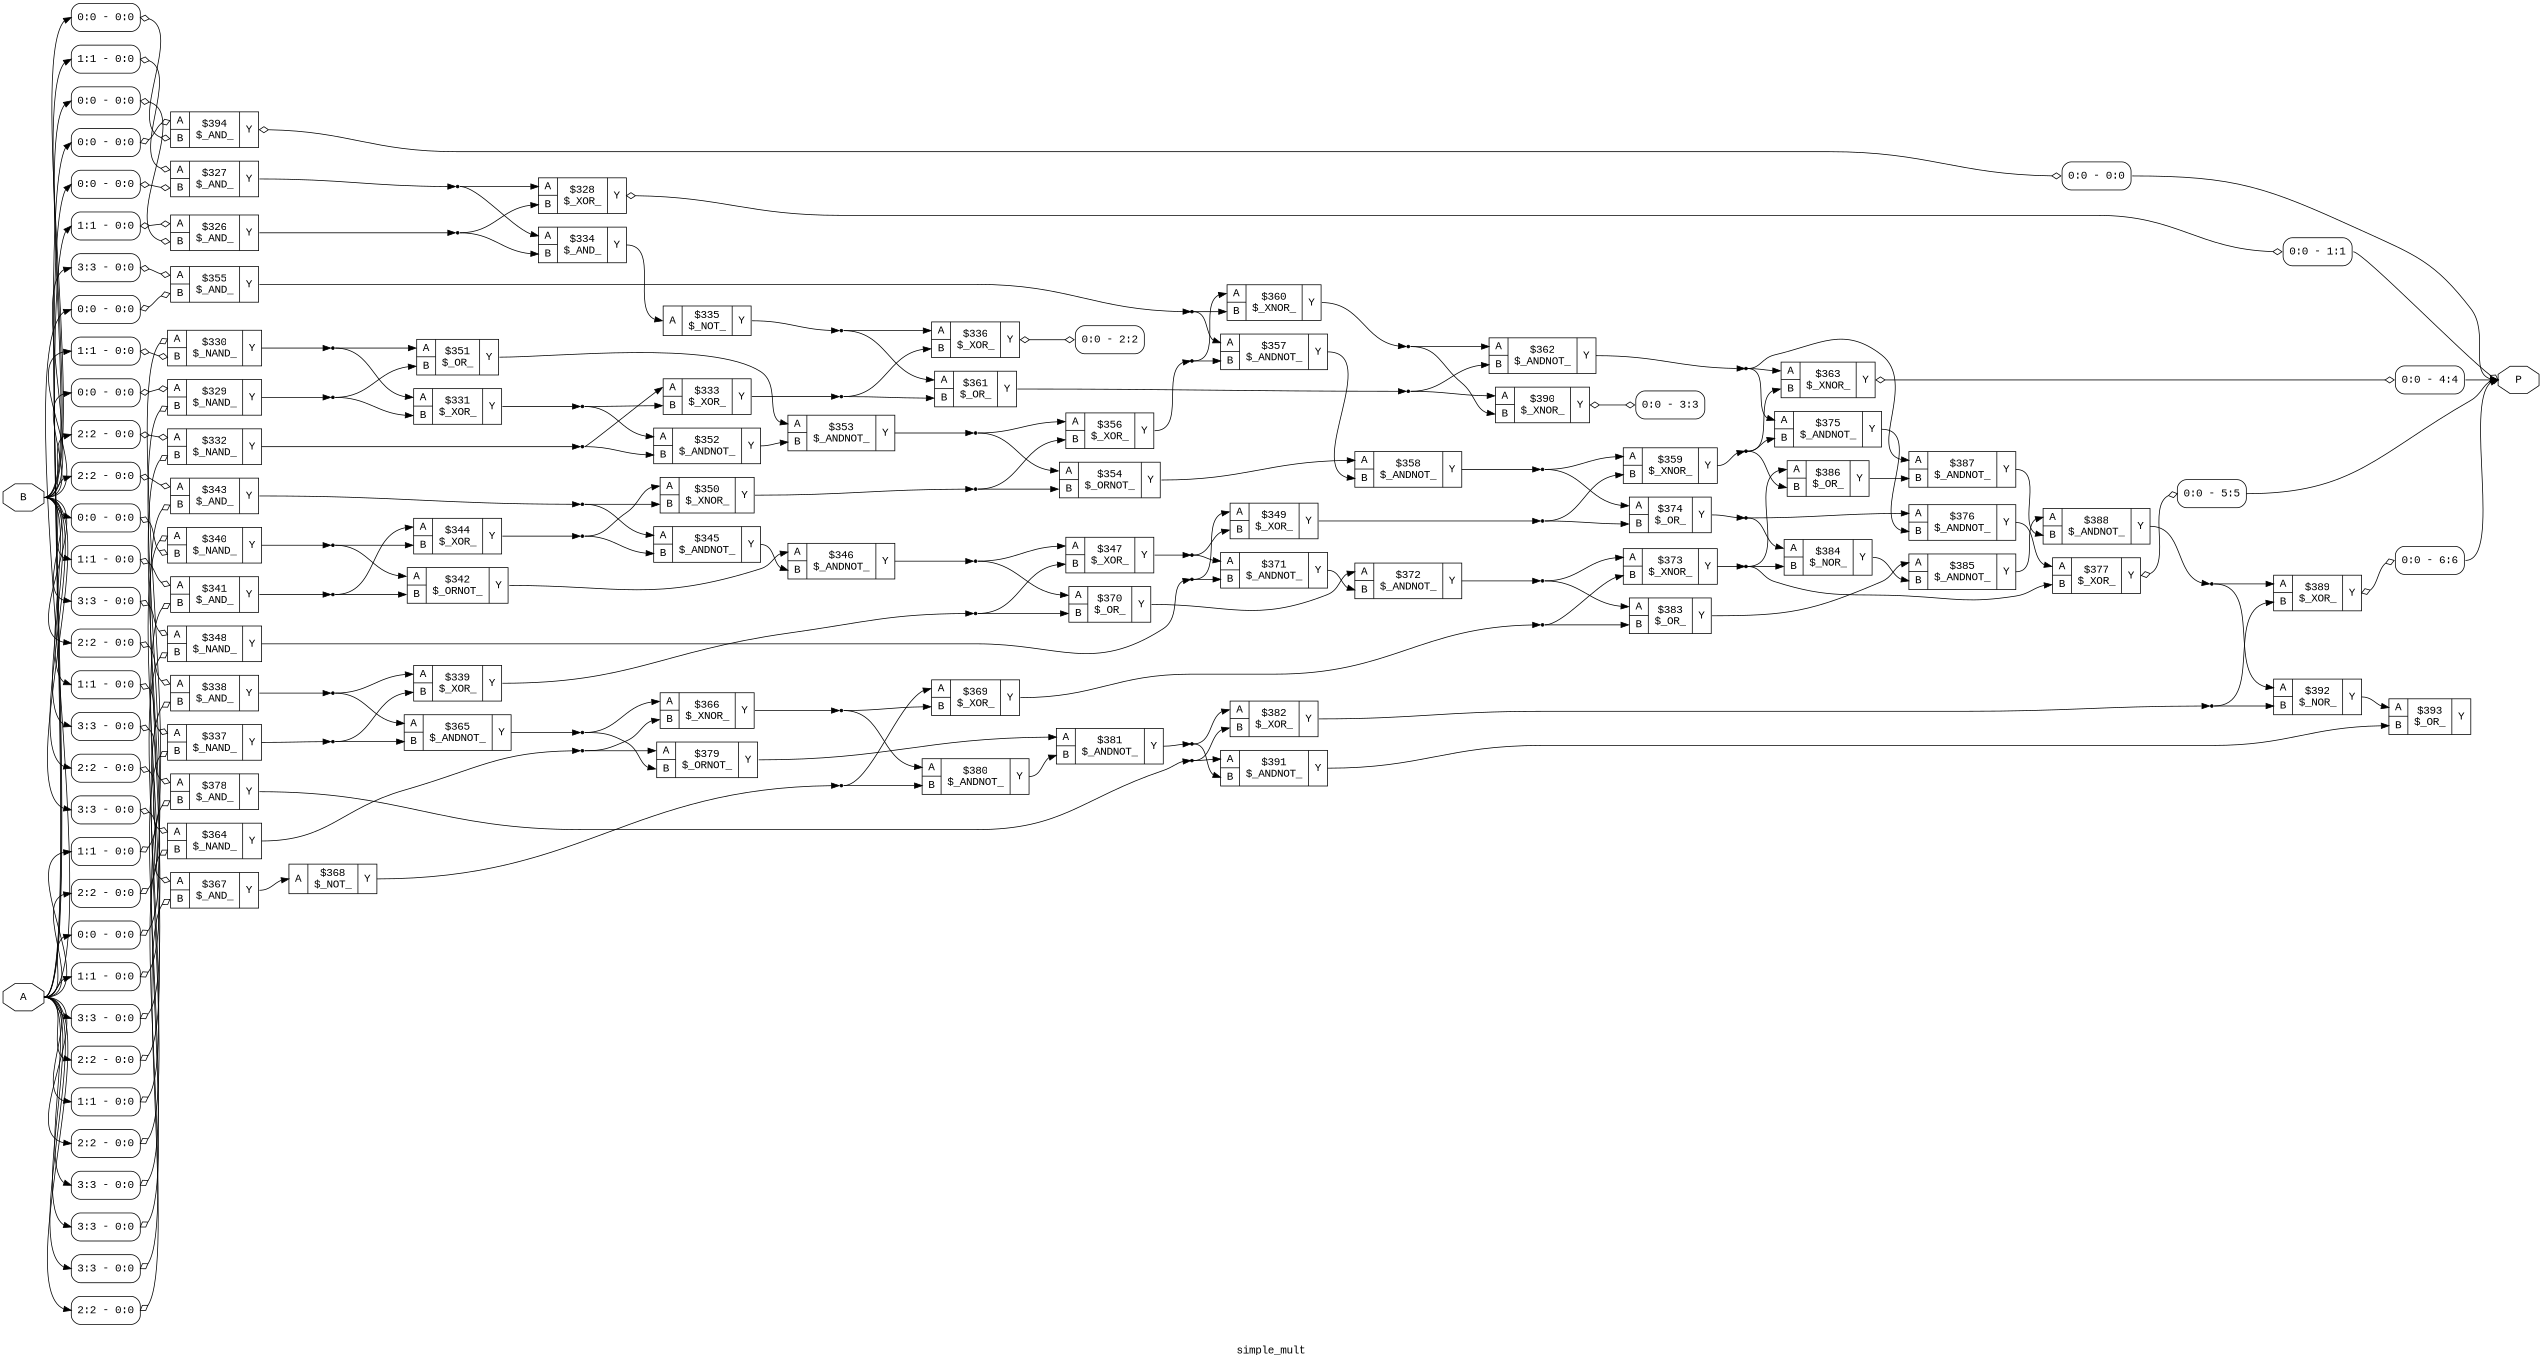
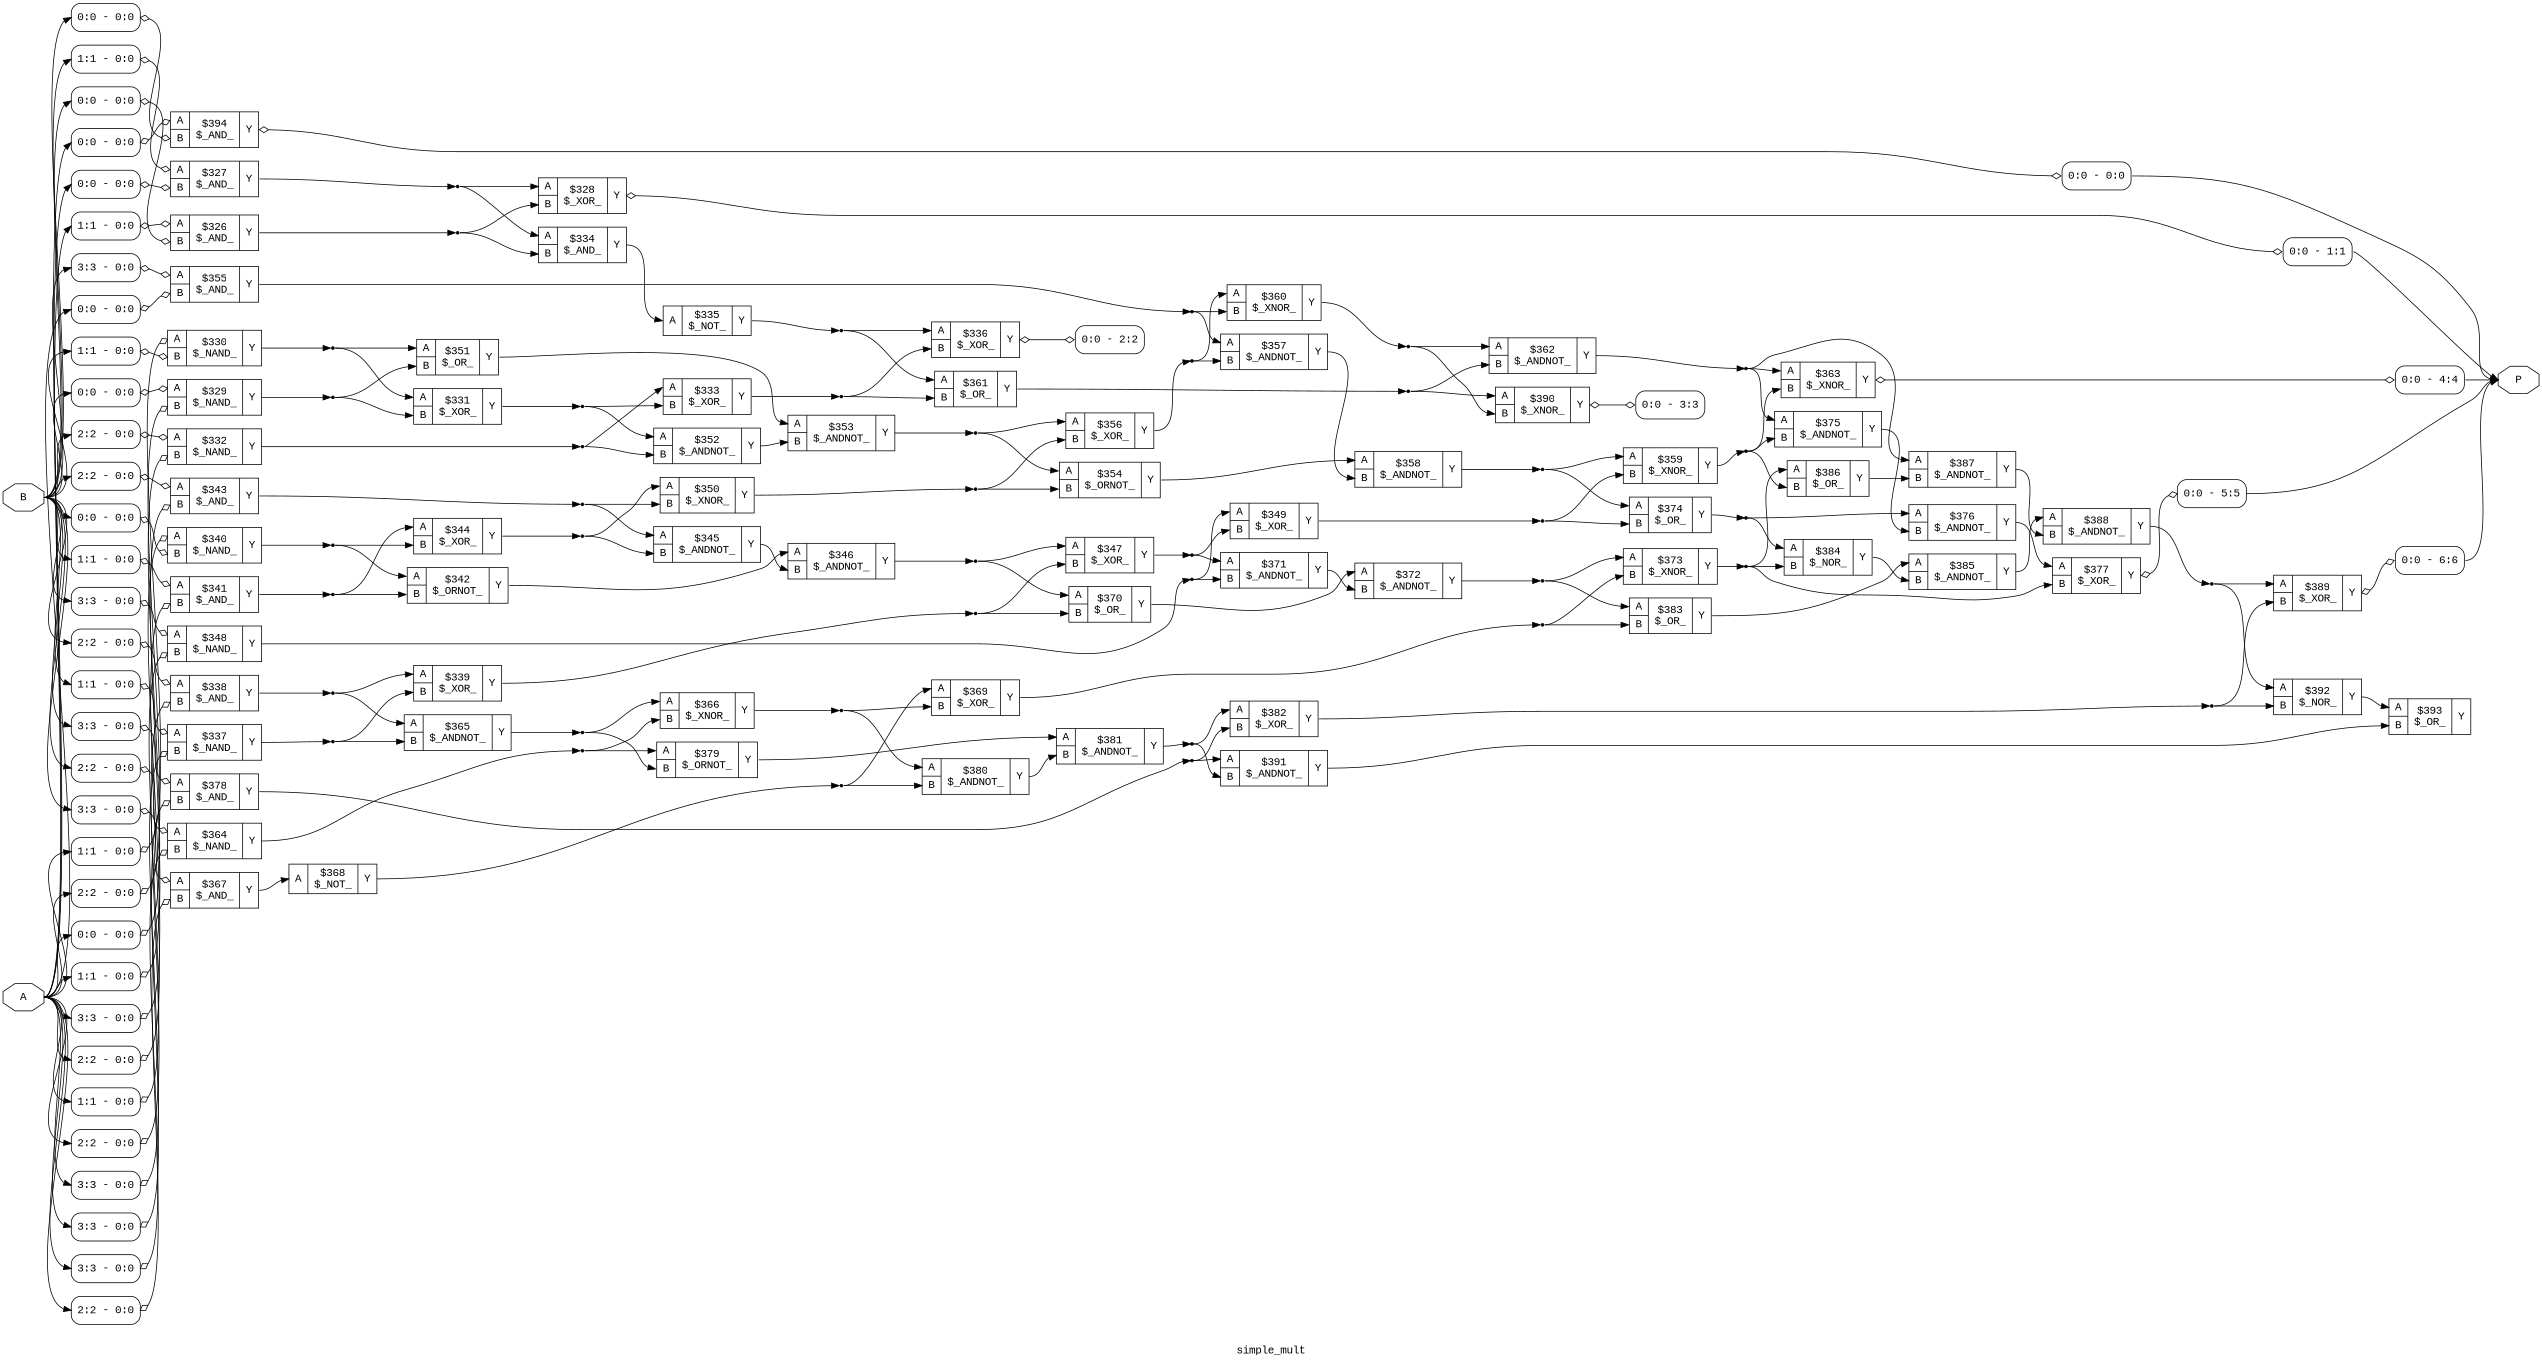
(2423, 313) -> (2423, 313)
(2378, 459) -> (2378, 459)
